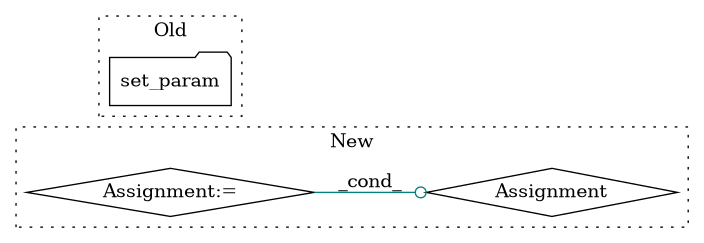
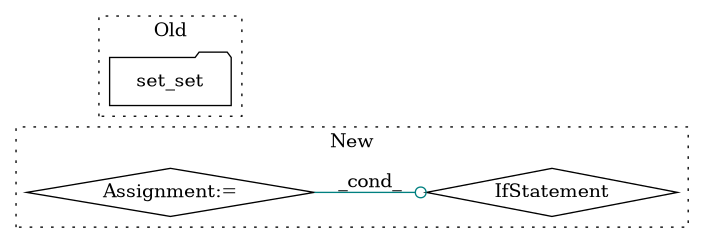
(170, 82) -> (170, 82)
(552, 192) -> (552, 192)
